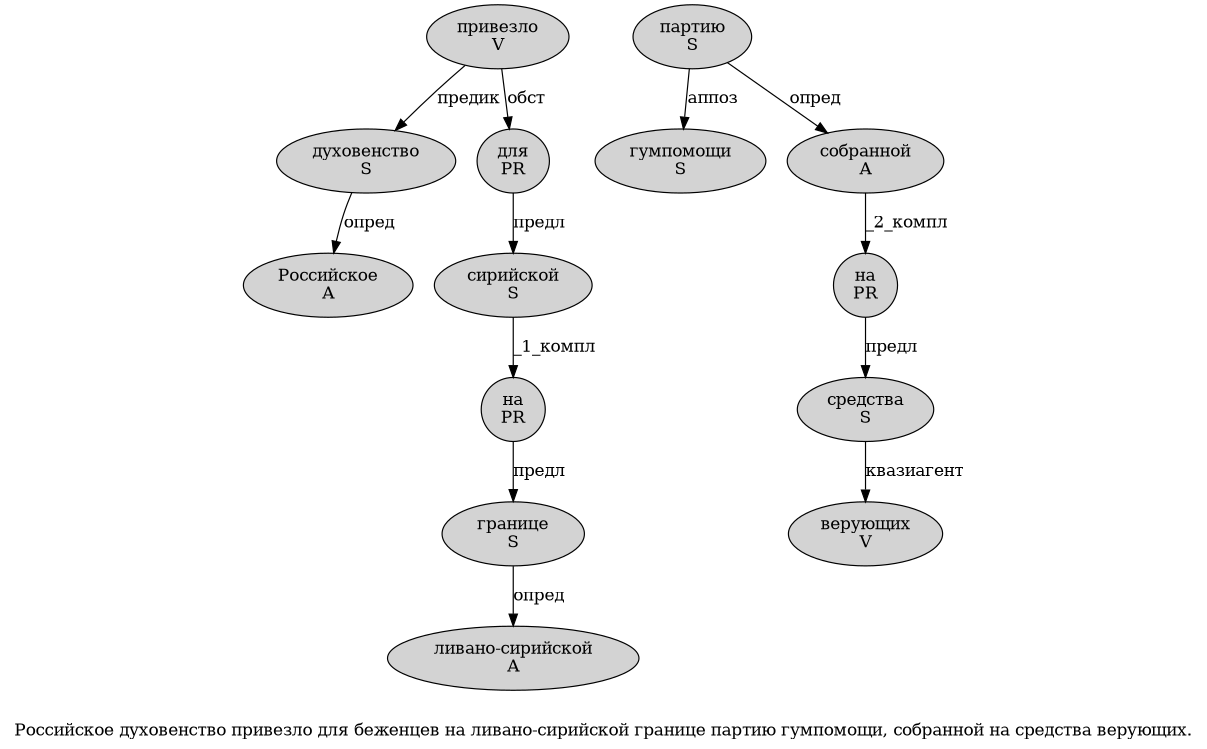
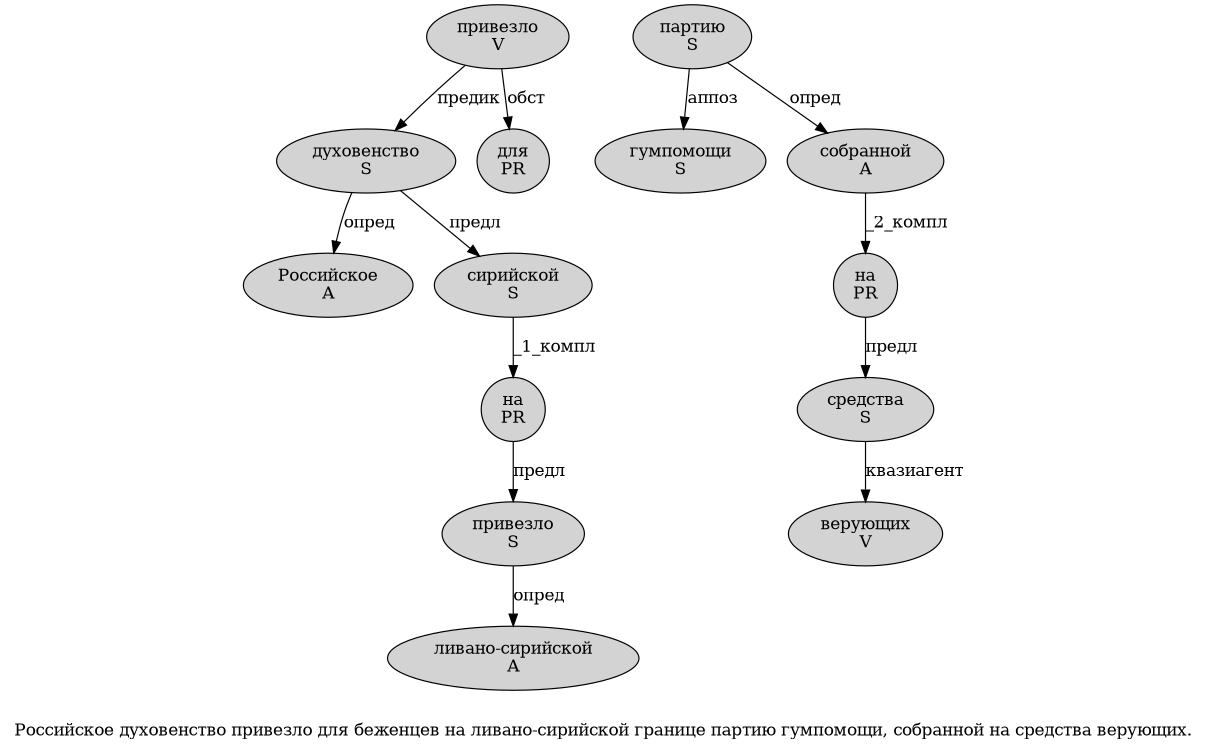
(513, 217) -> (435, 220)
(513, 534) -> (513, 534)
